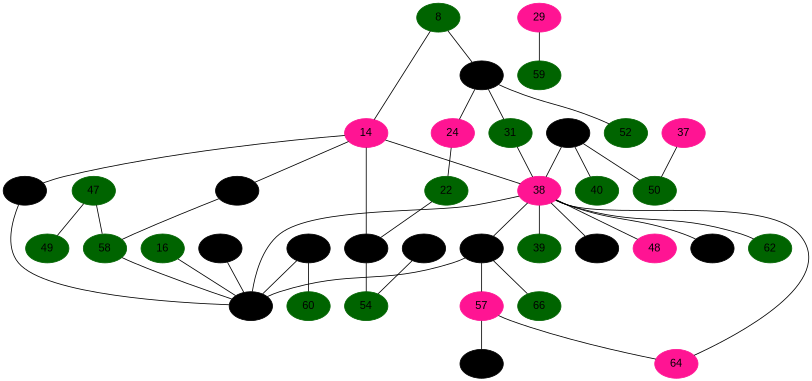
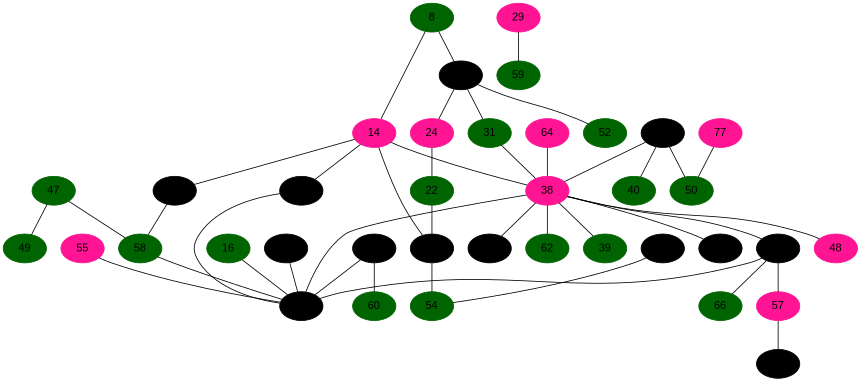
(684, 133) -> (720, 133)
none -> (83, 248)
(576, 341) -> none
